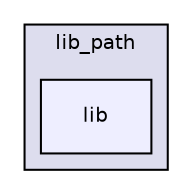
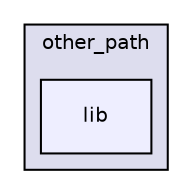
(96, 44) -> (96, 44)
